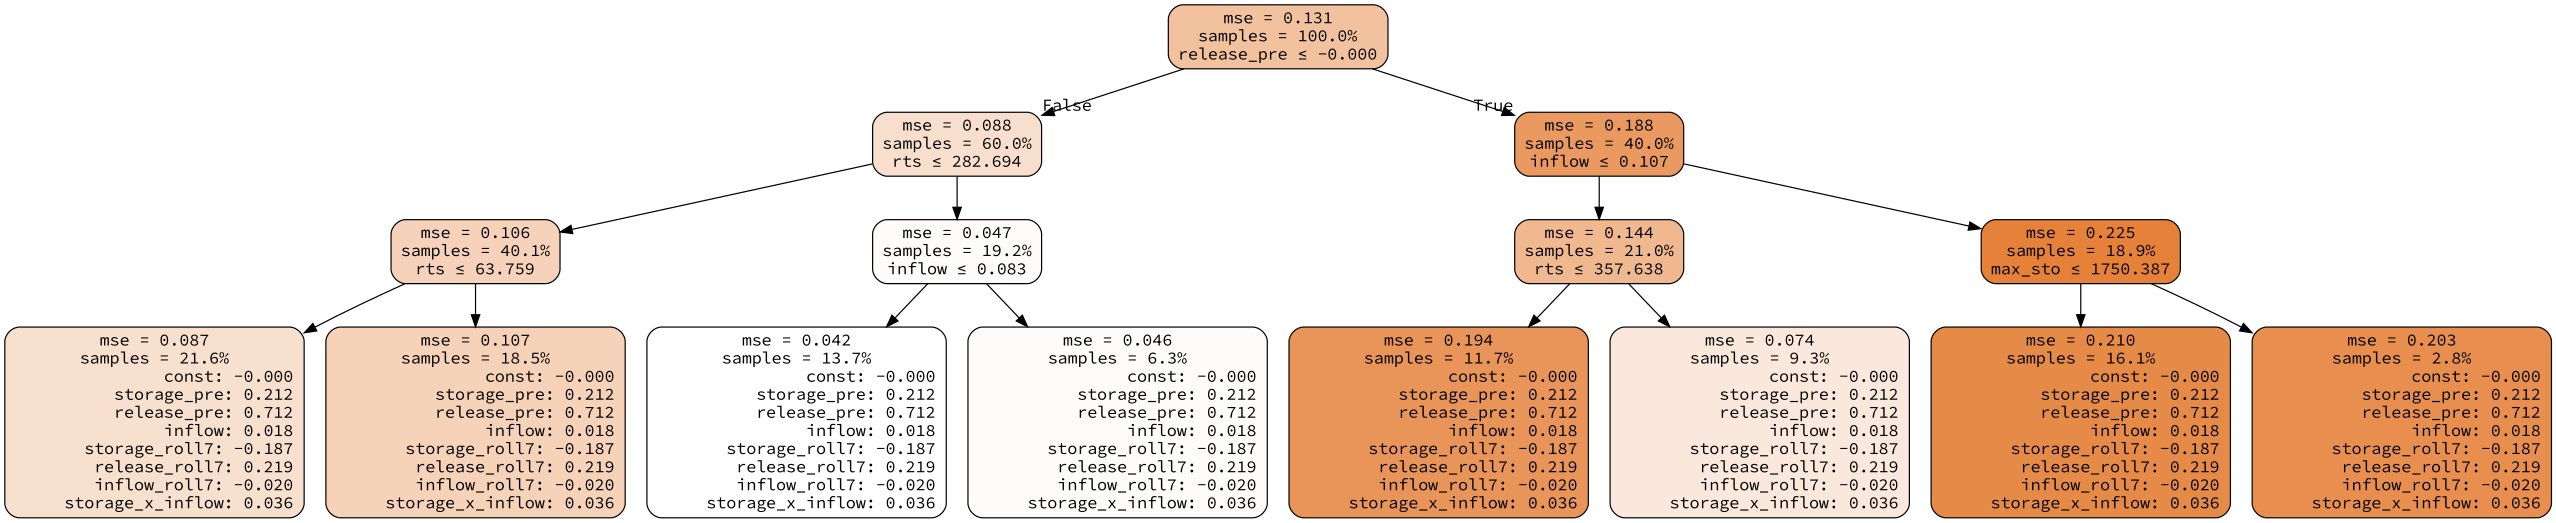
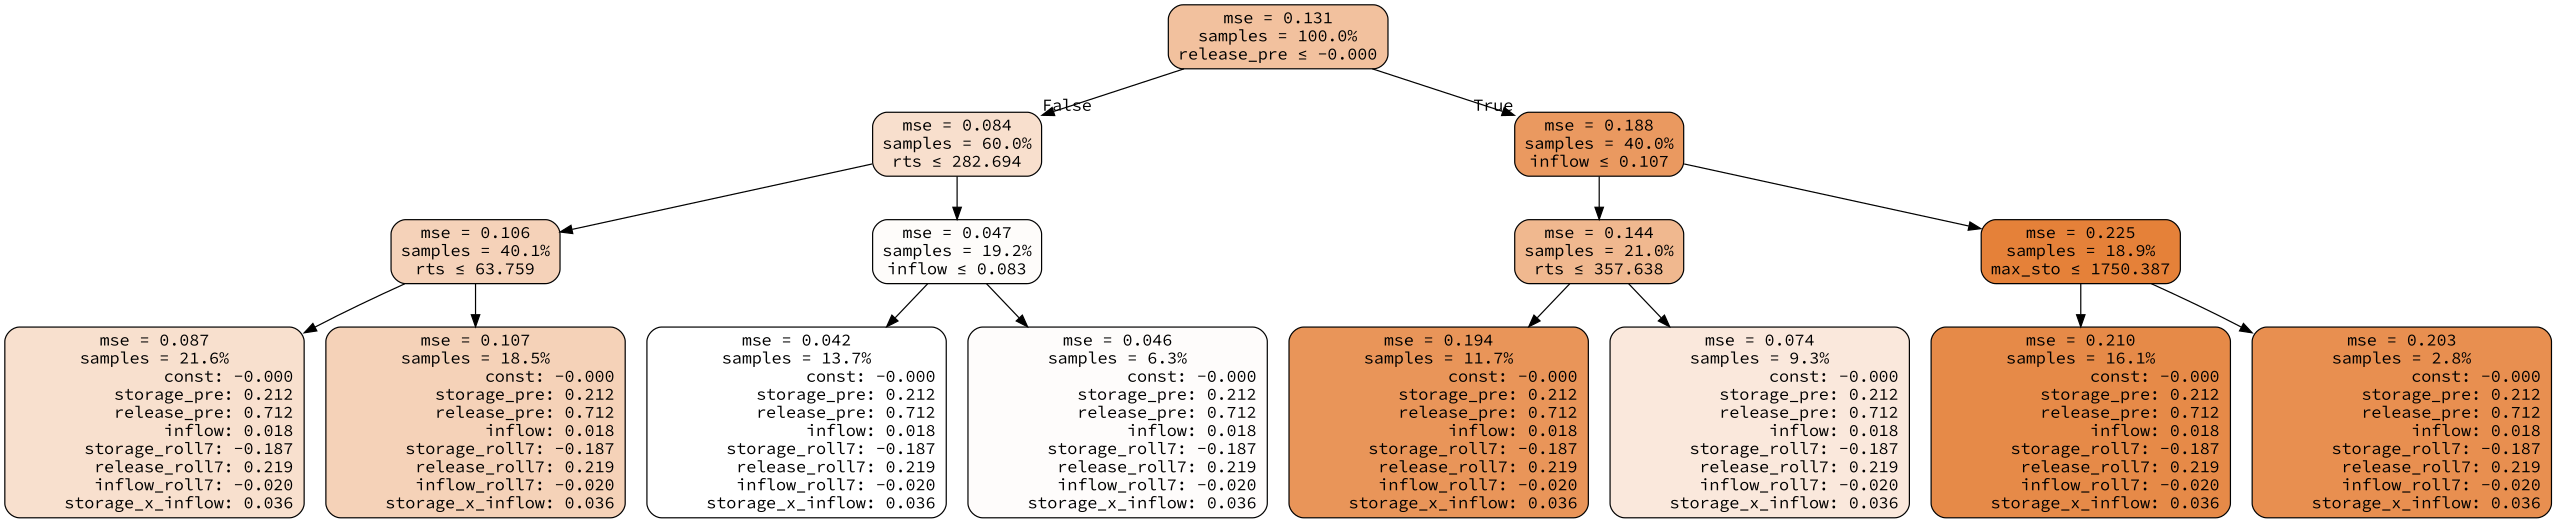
(957, 144) -> (957, 144)
